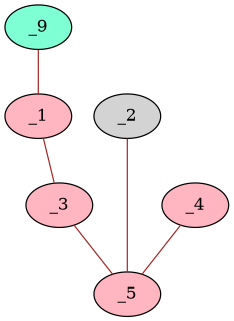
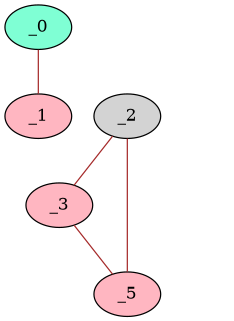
(38, 27) -> (38, 27)
(49, 160) -> (93, 161)
(195, 205) -> none
